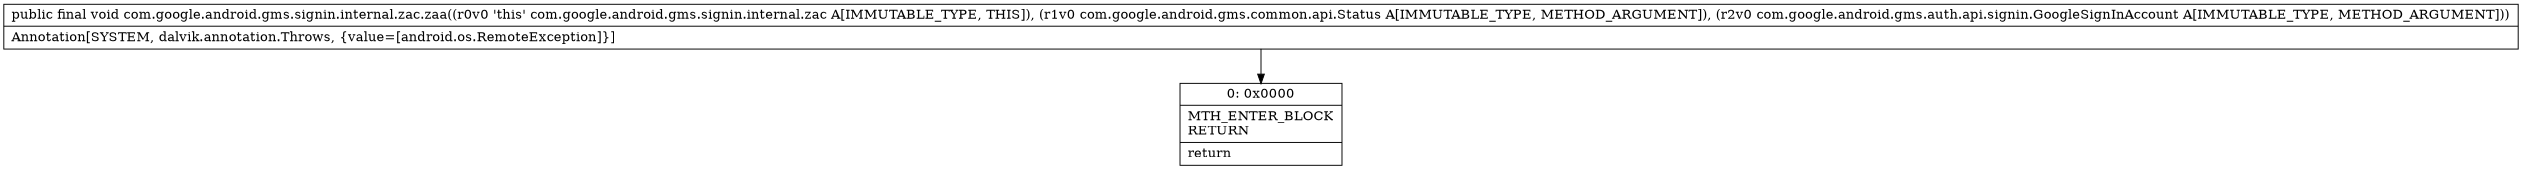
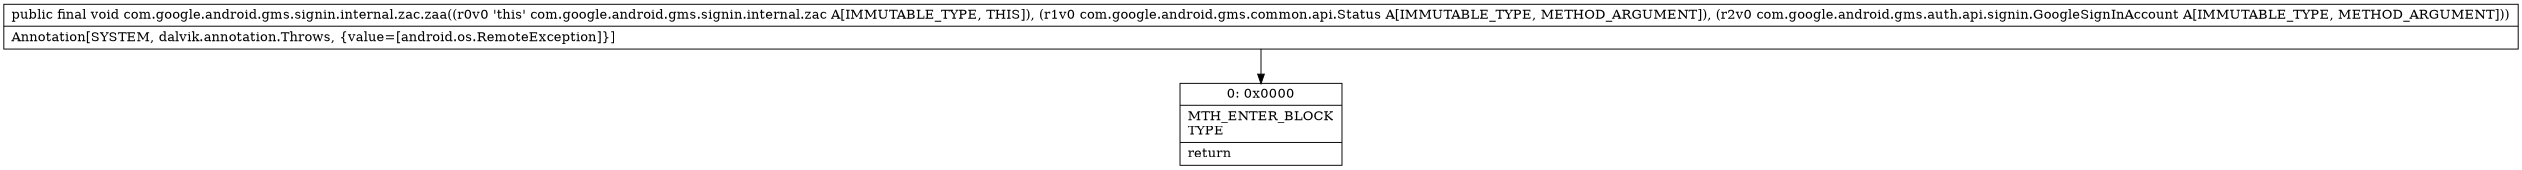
(1219, 131) -> (1206, 131)
